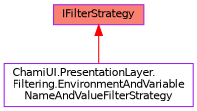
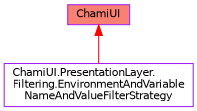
(99, 15) -> (99, 15)
